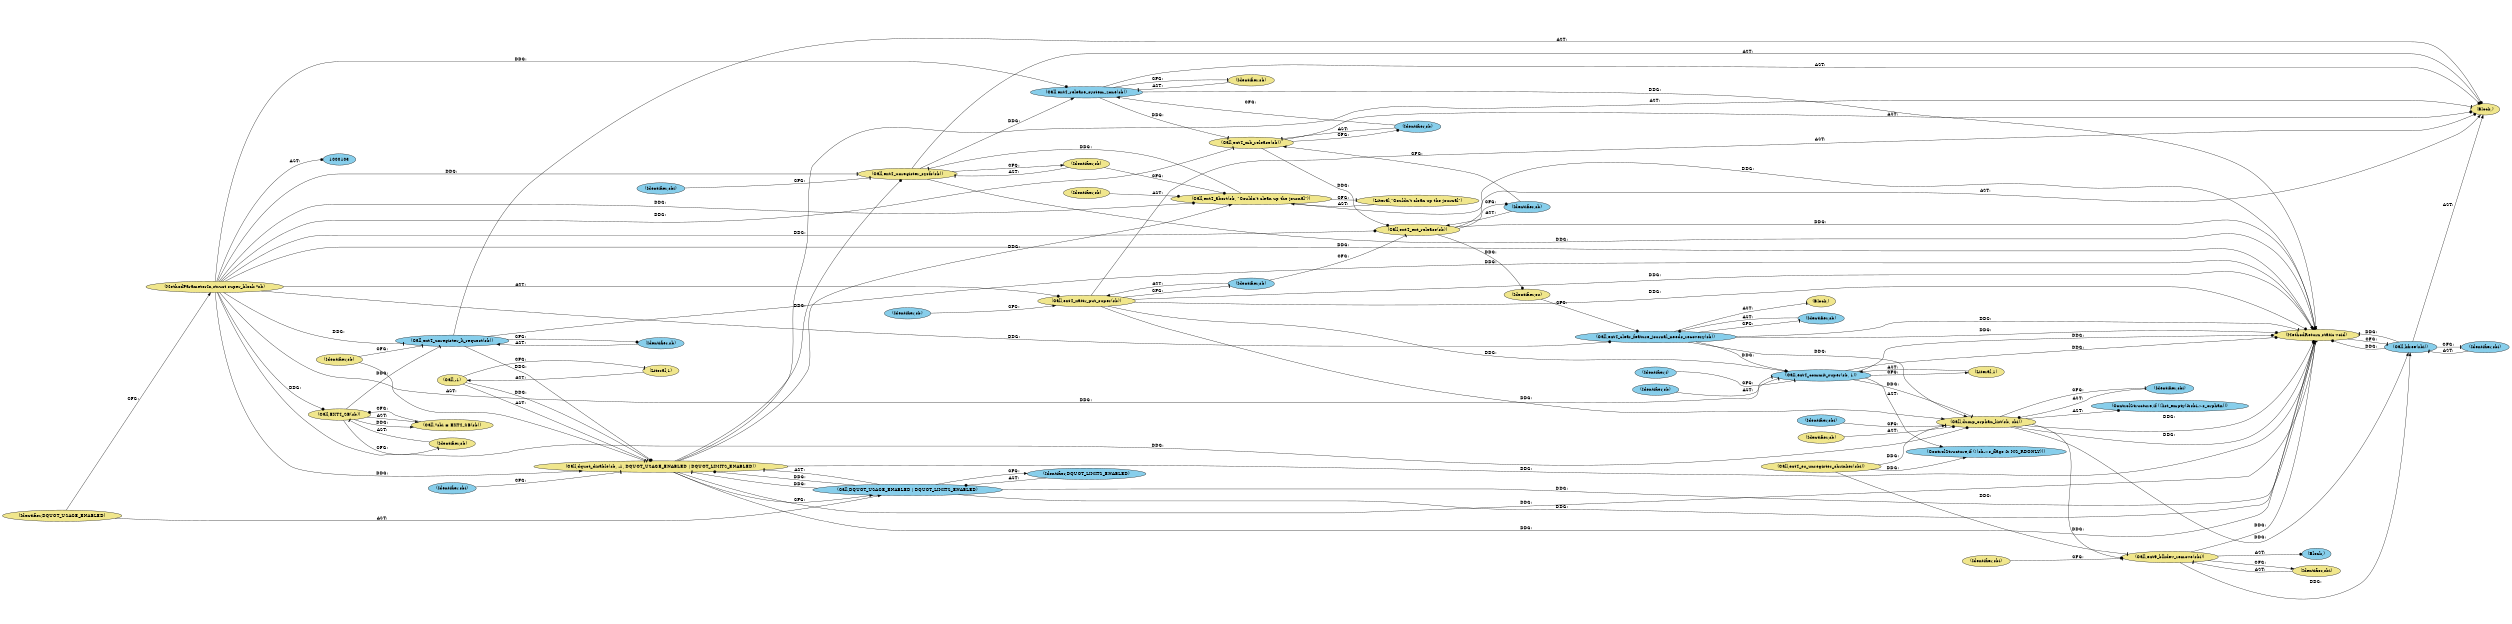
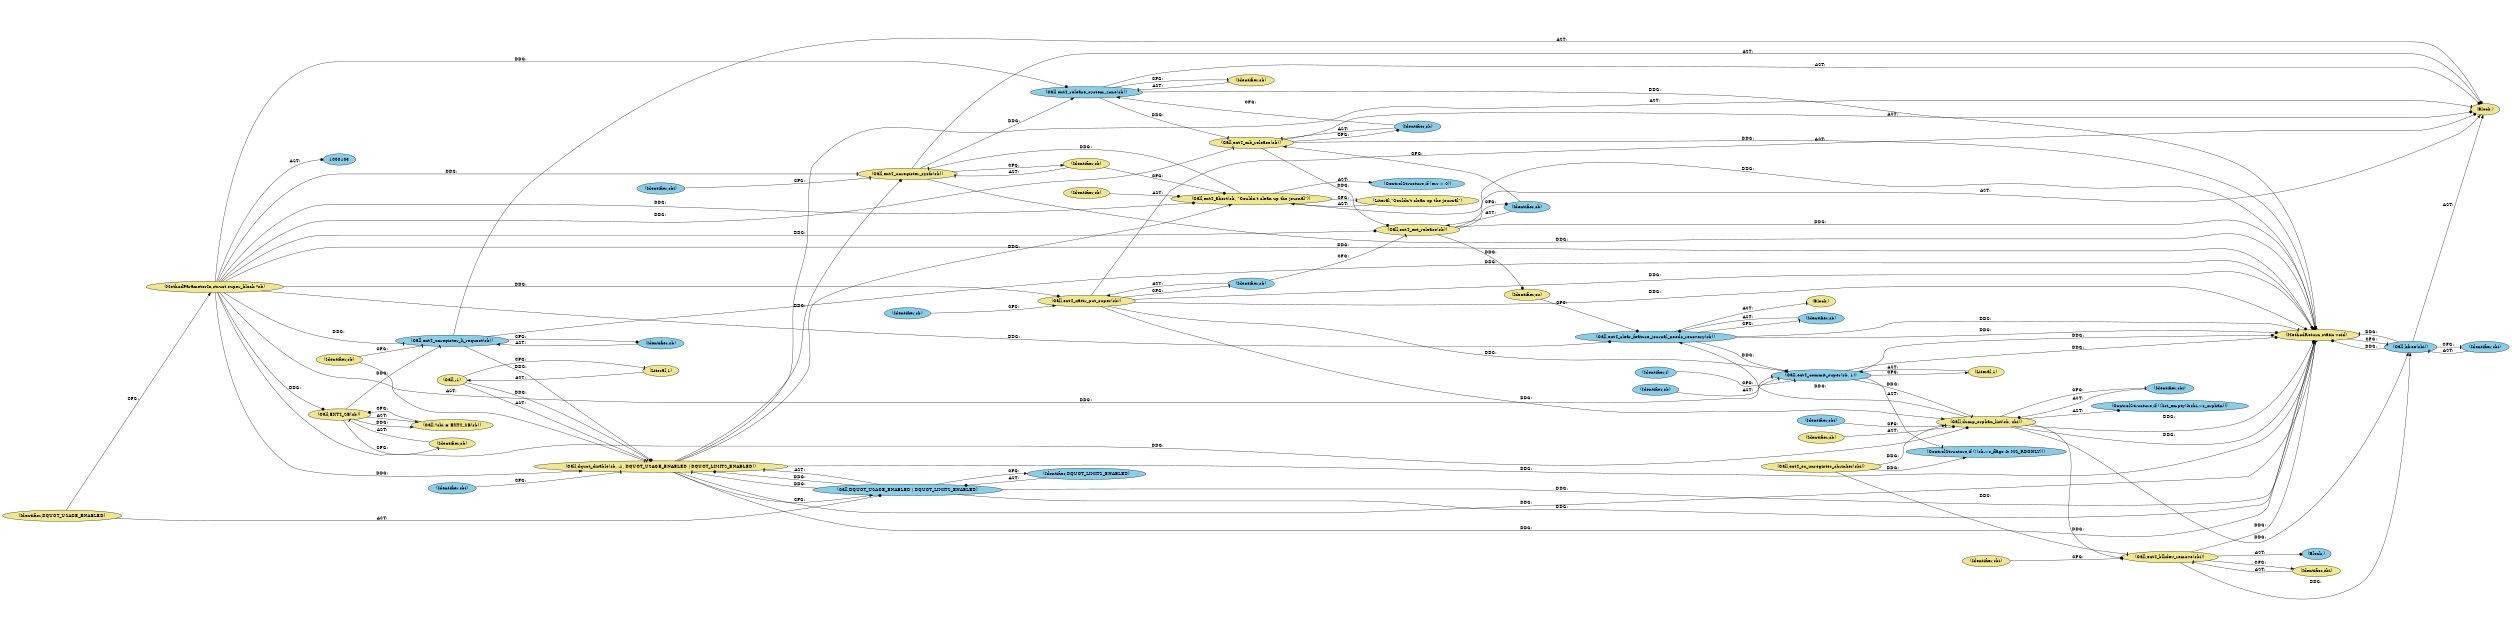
none -> (1823, 141)
none -> (1418, 184)
(521, 284) -> (521, 284)
(1838, 356) -> (1817, 399)
(1741, 357) -> (1741, 357)
(1898, 417) -> (1898, 417)
(498, 521) -> (498, 521)
(2170, 557) -> (2170, 557)
